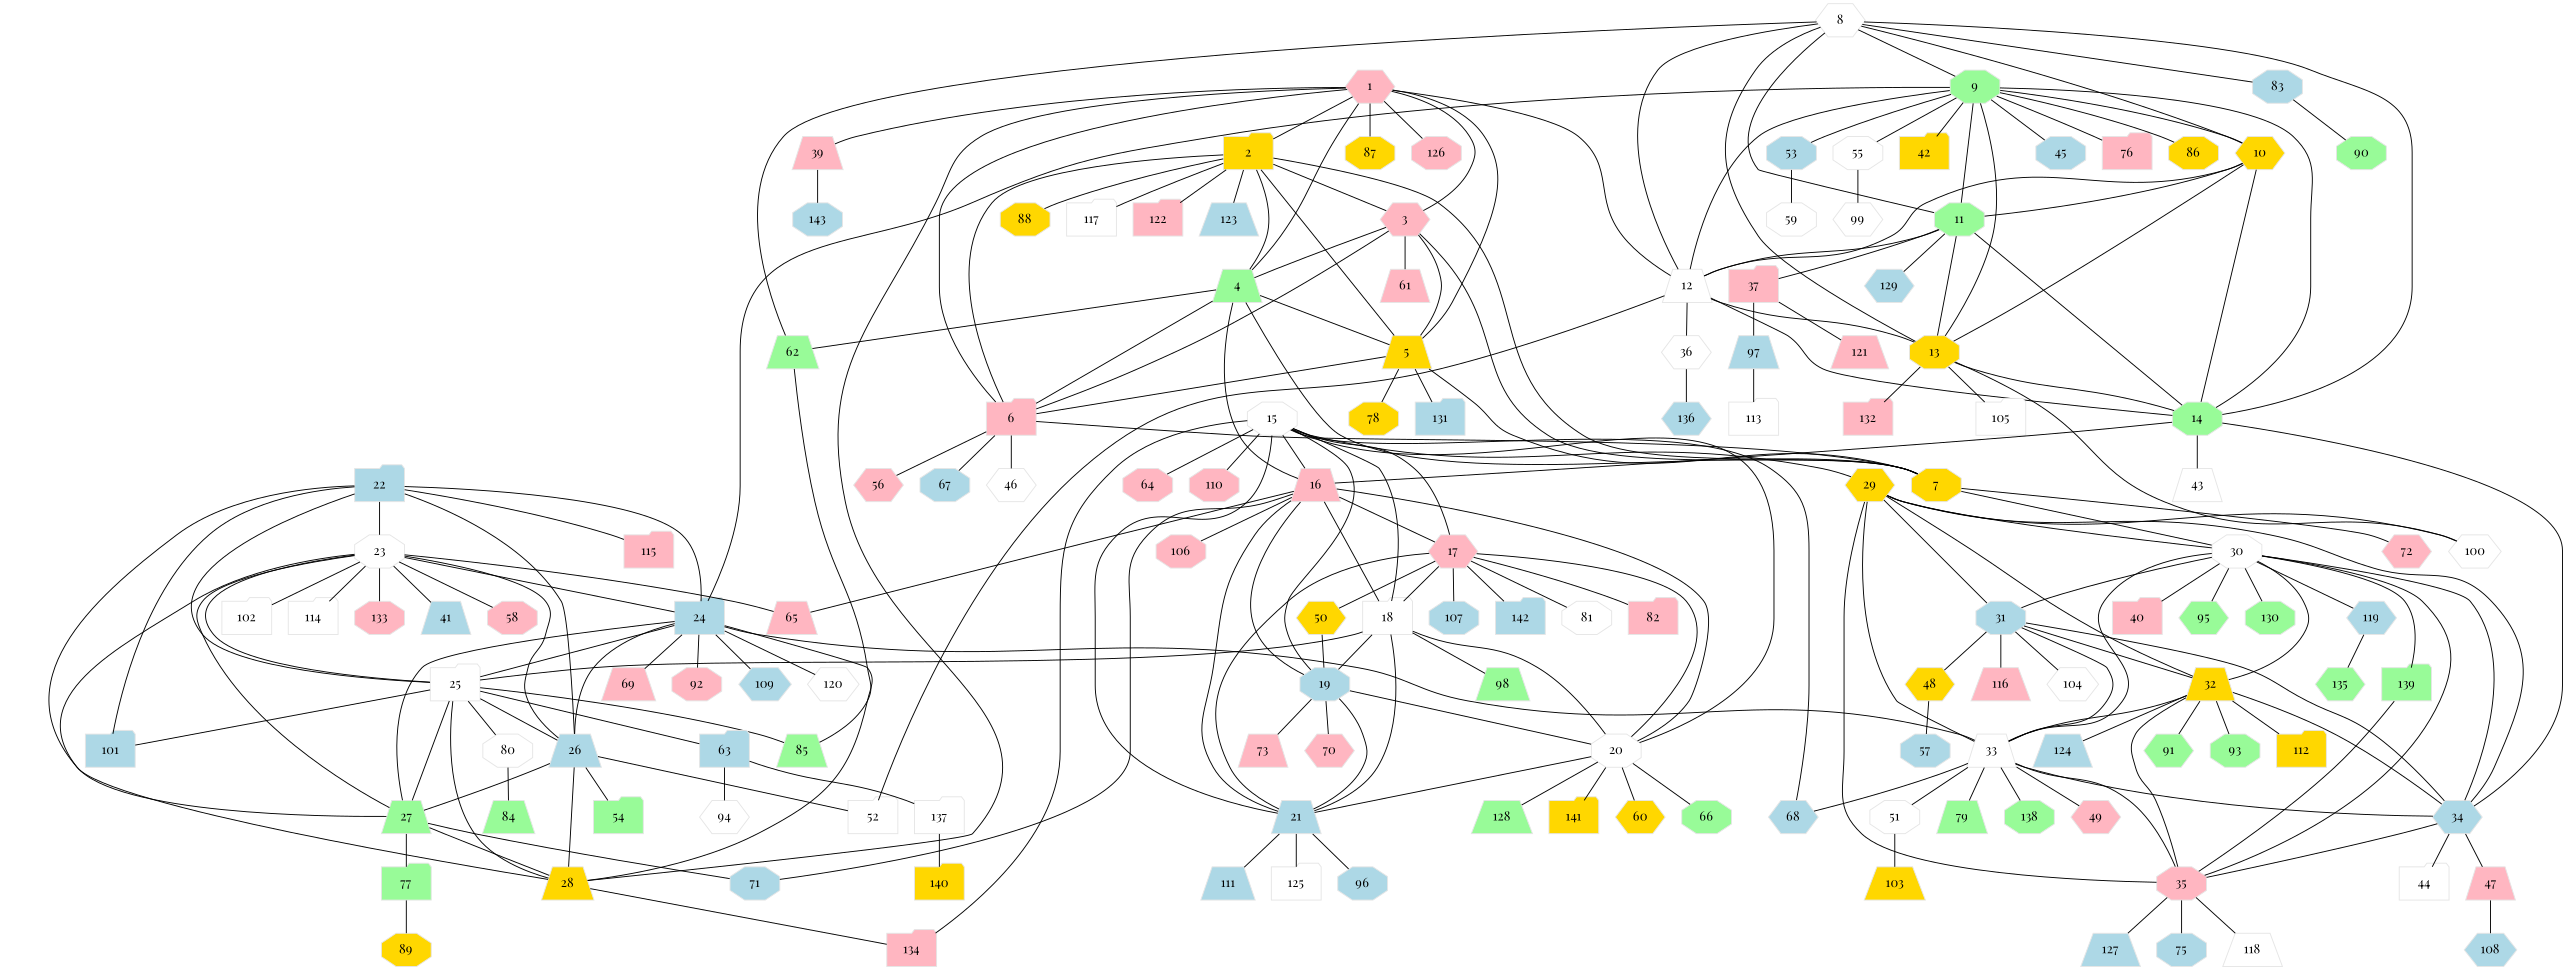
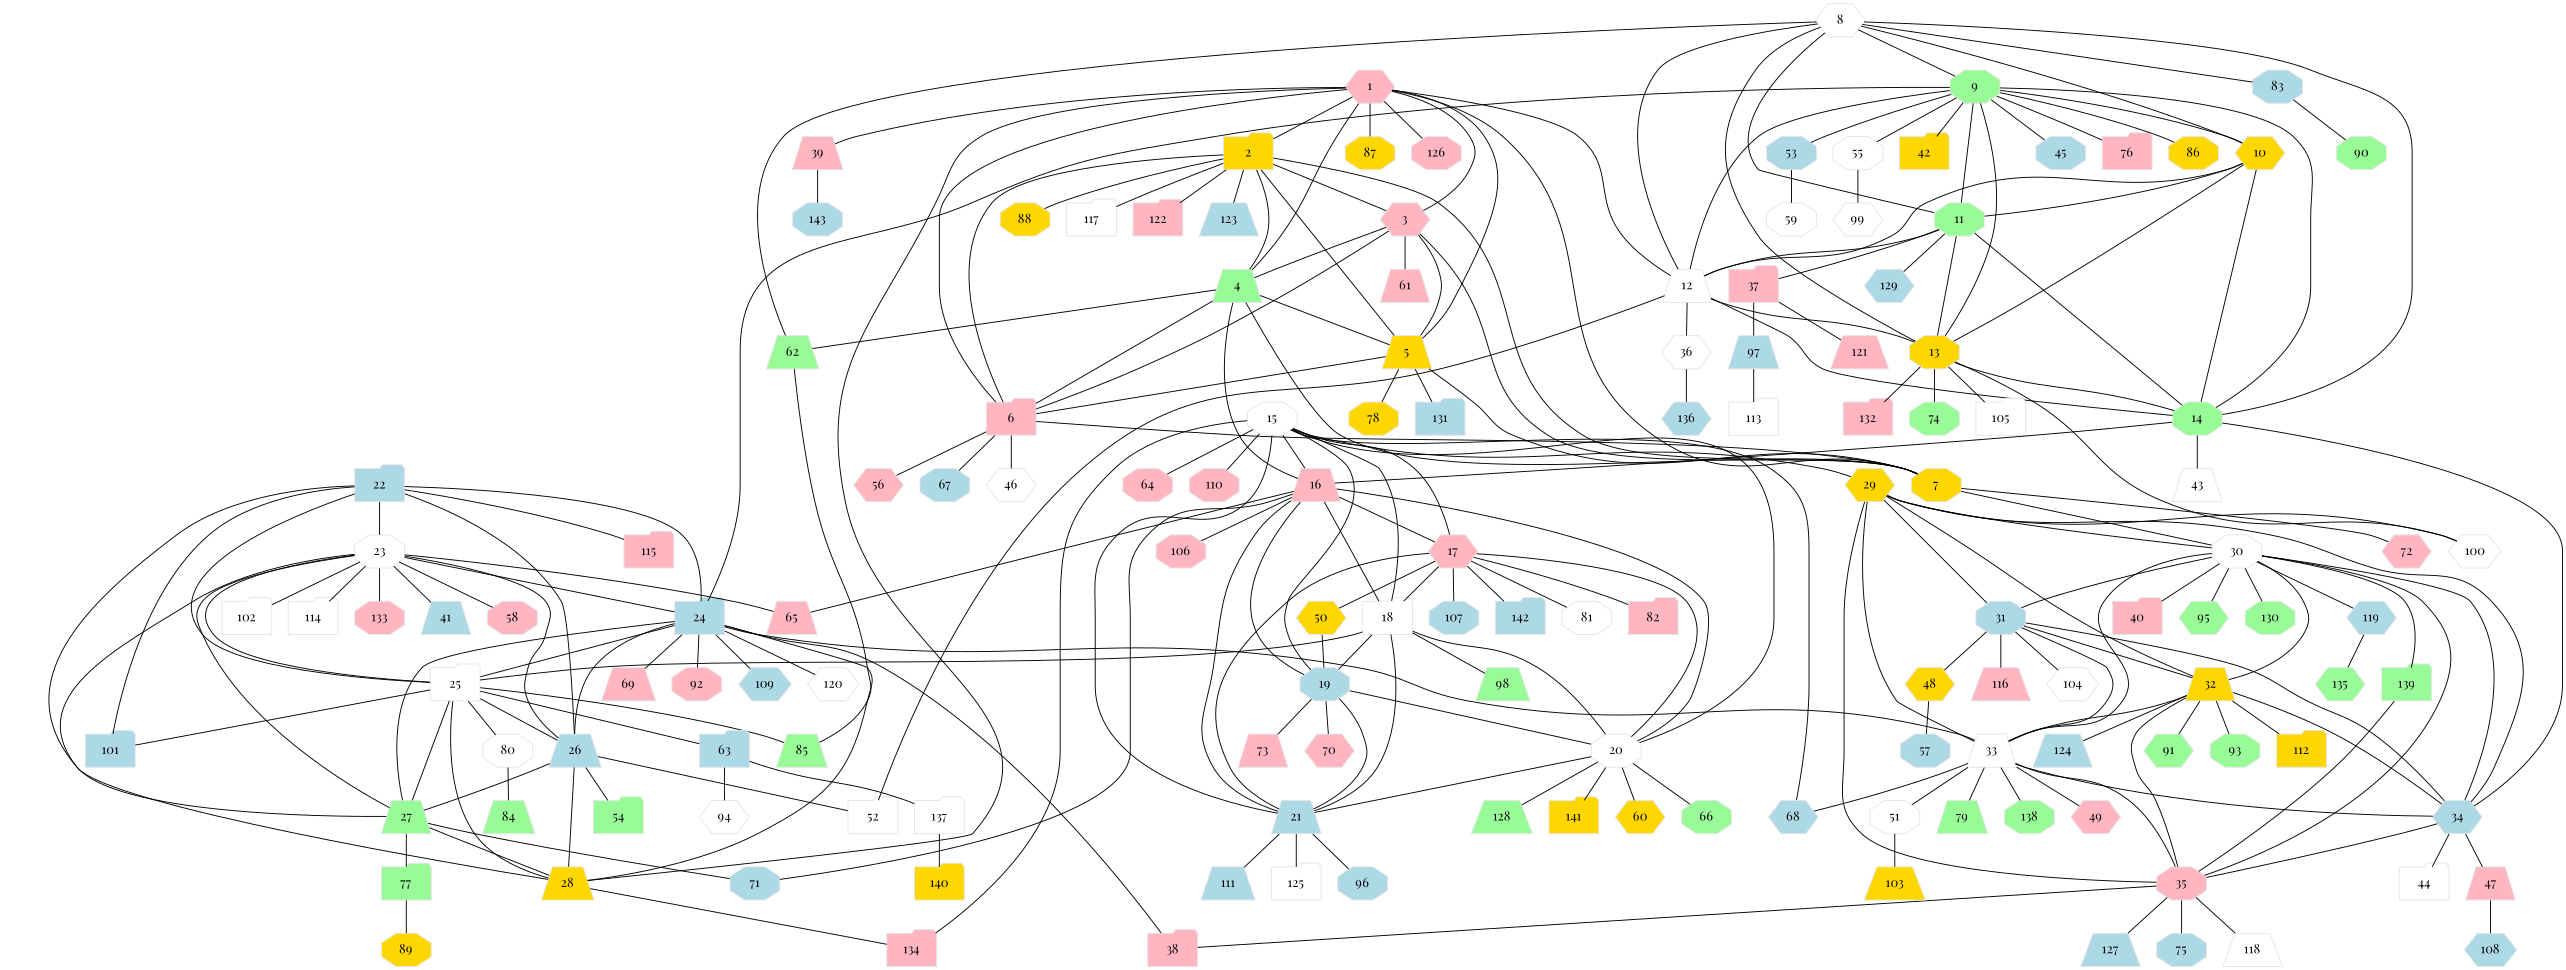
none -> (1593, 362)
none -> (1934, 419)
none -> (1173, 950)
